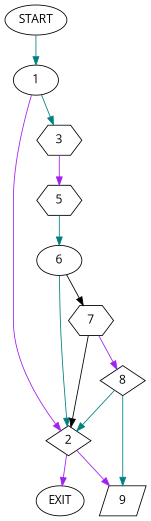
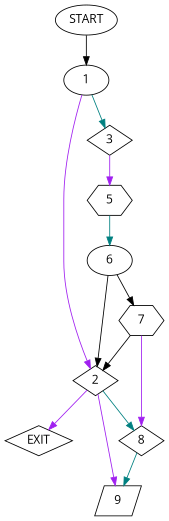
(36, 46) -> (86, 46)
(59, 140) -> (110, 140)
(62, 347) -> (103, 317)
(99, 408) -> (116, 407)
(60, 501) -> (39, 441)
